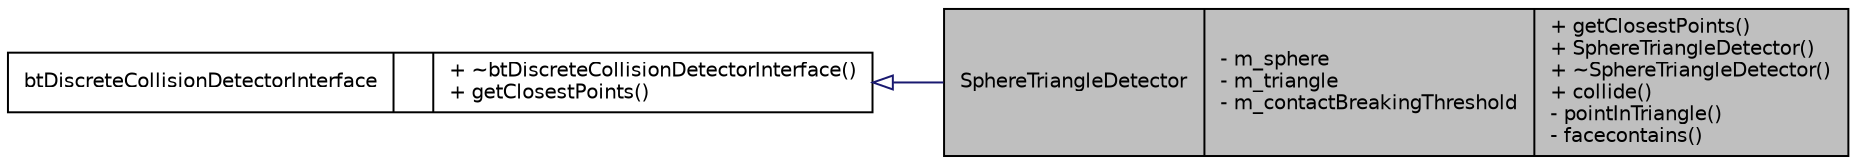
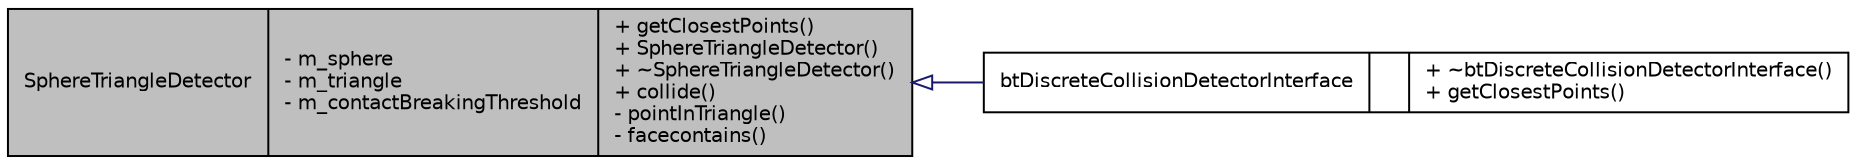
(918, 82) -> (958, 82)
